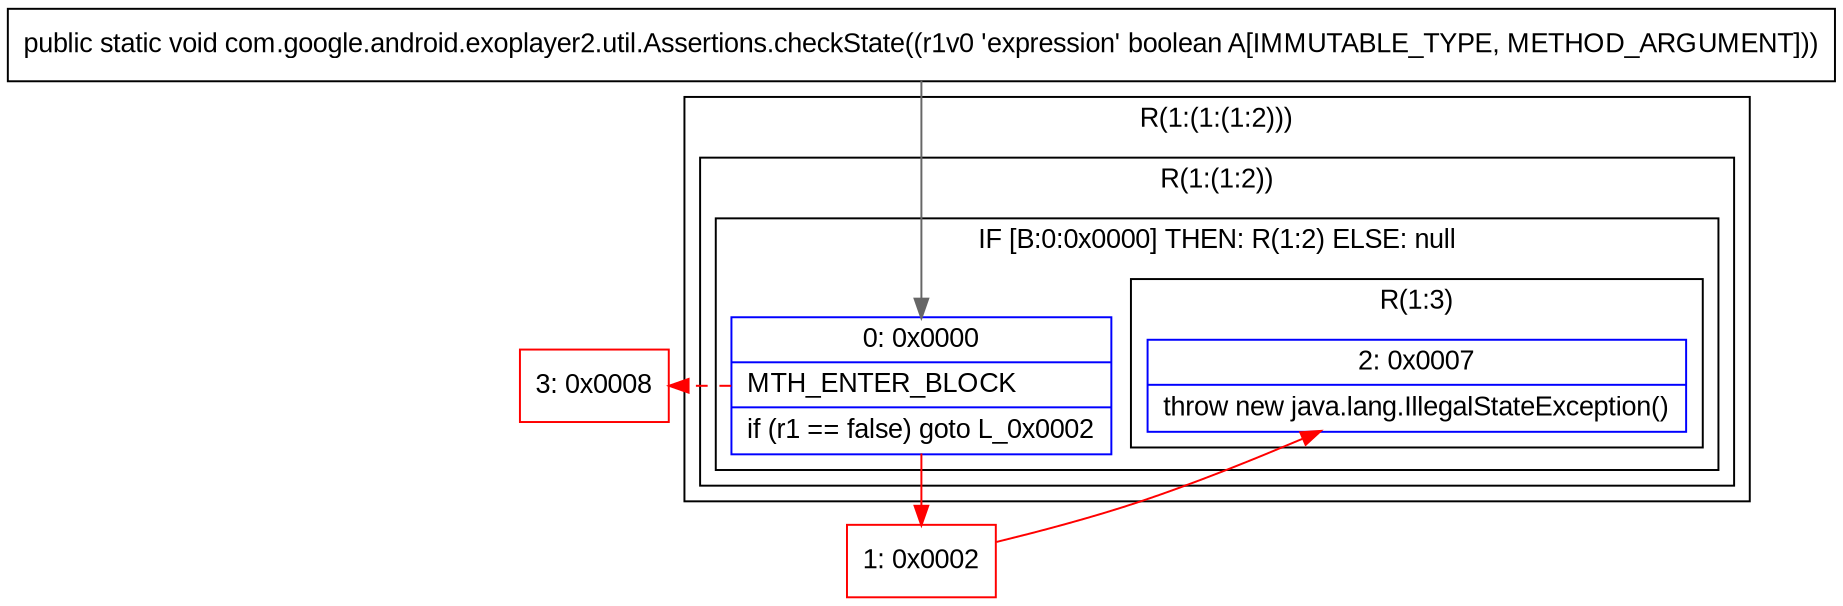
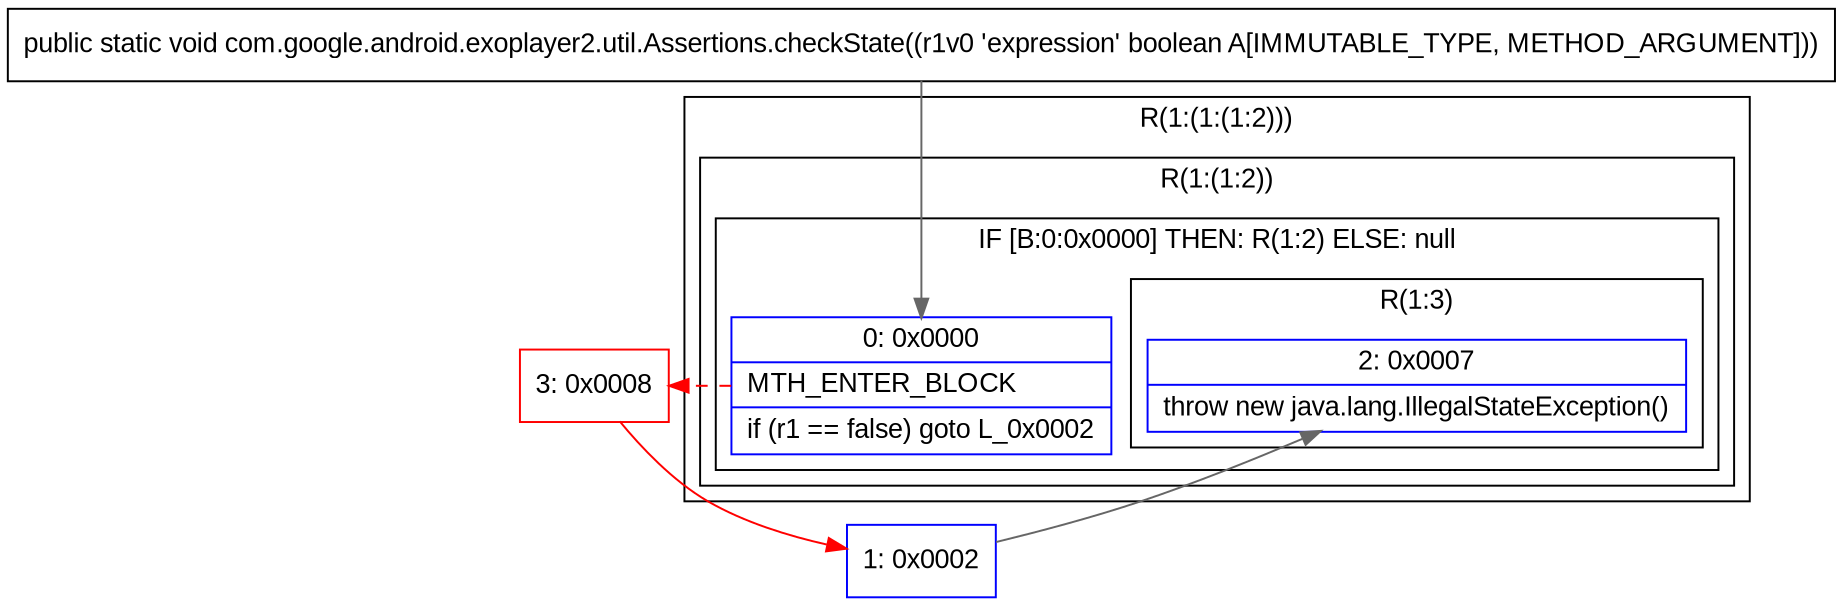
(921, 480) -> (733, 514)
(1098, 515) -> (1098, 515)
(921, 561) -> (921, 561)
